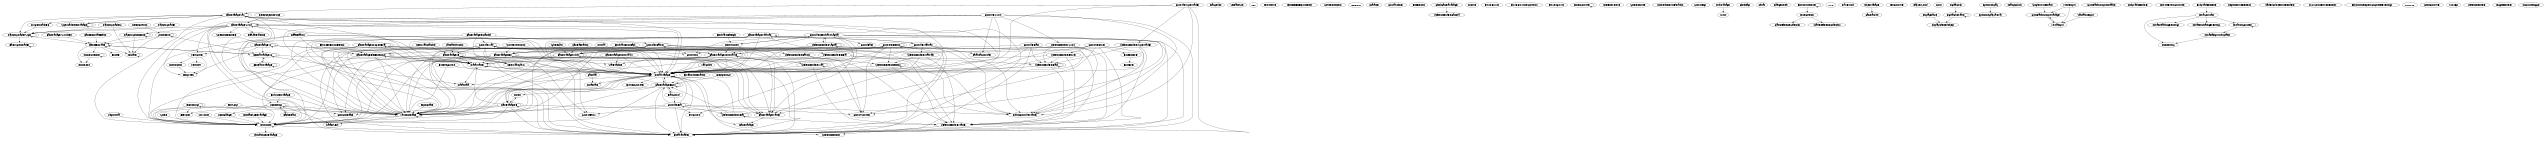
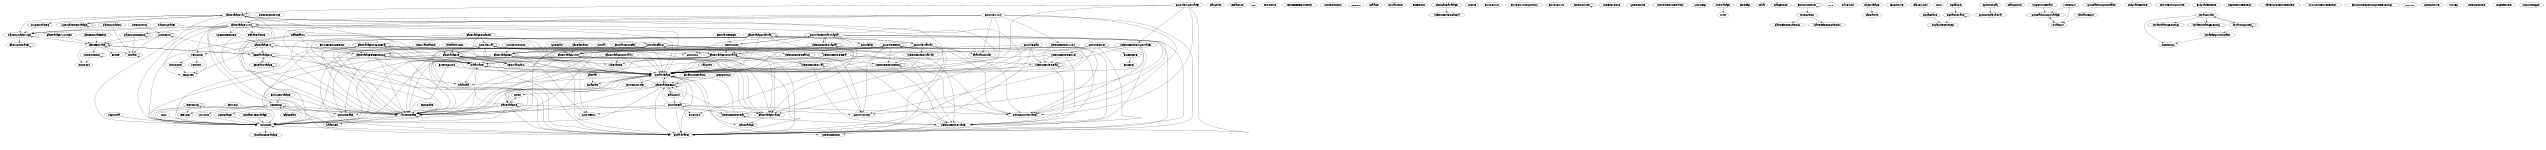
(2207, 9) -> (2226, 20)
(485, 20) -> (441, 28)
(282, 110) -> (236, 109)
(164, 115) -> (164, 115)
